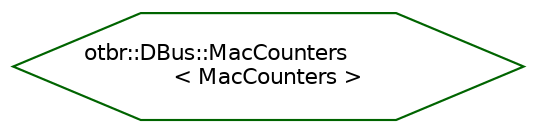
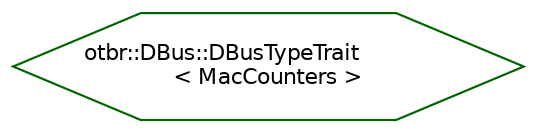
(268, 67) -> (268, 67)
